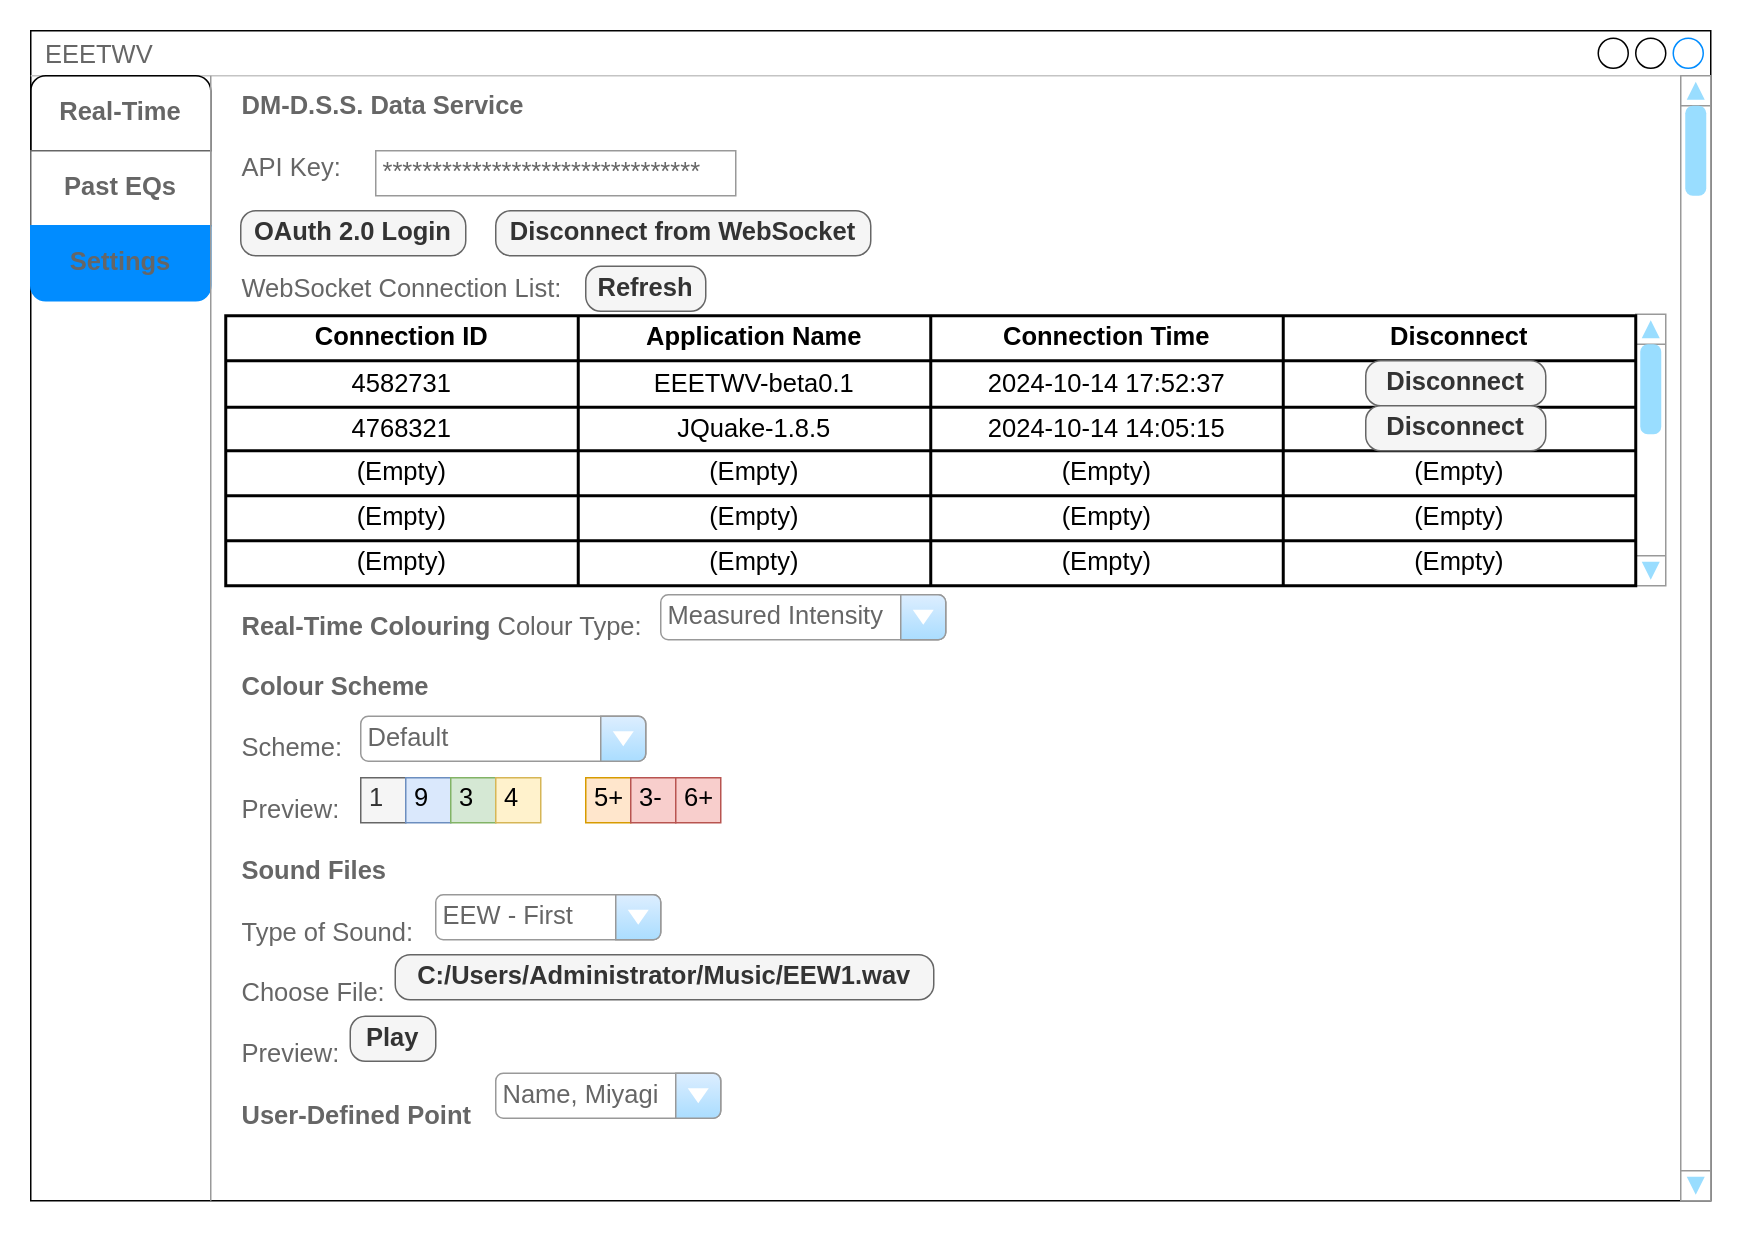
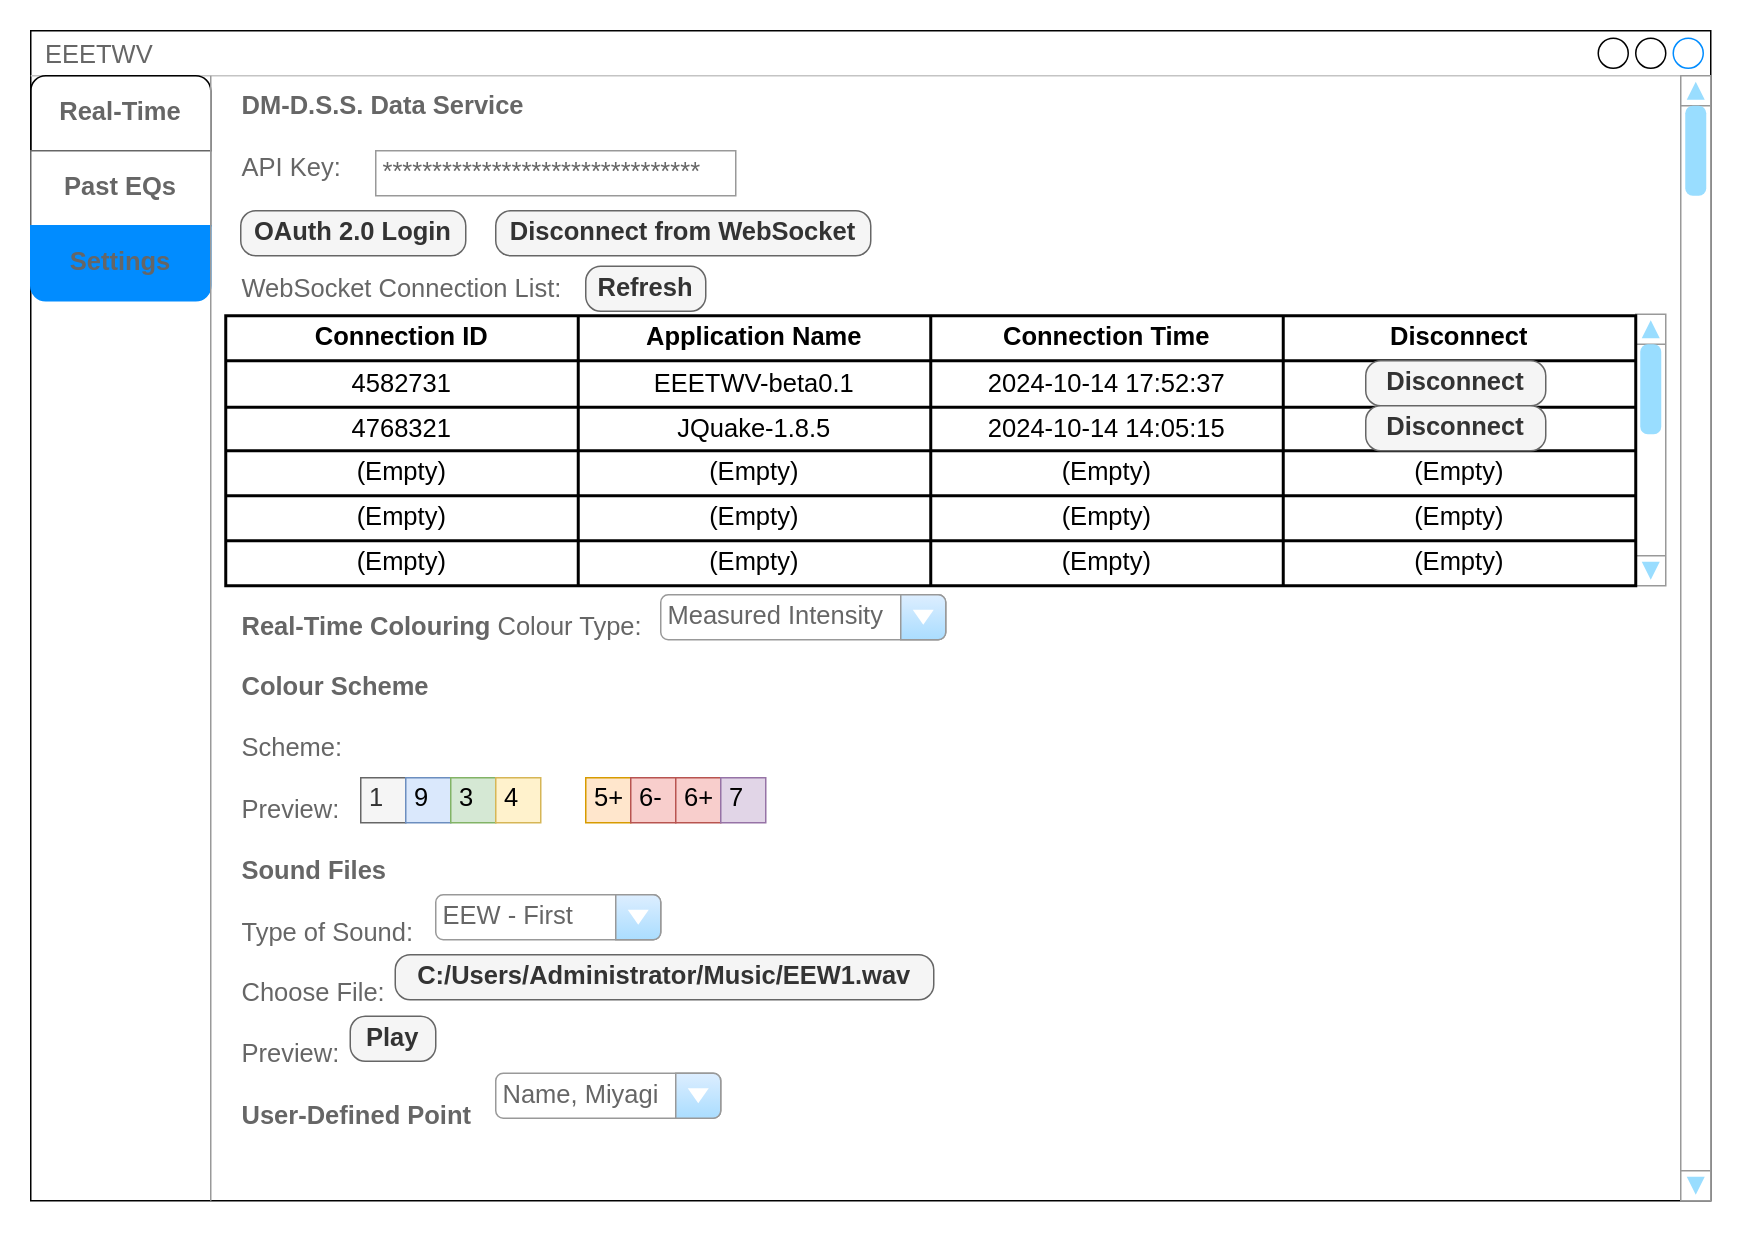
(503, 739) -> none
(654, 799) -> (654, 799)
none -> (743, 800)
